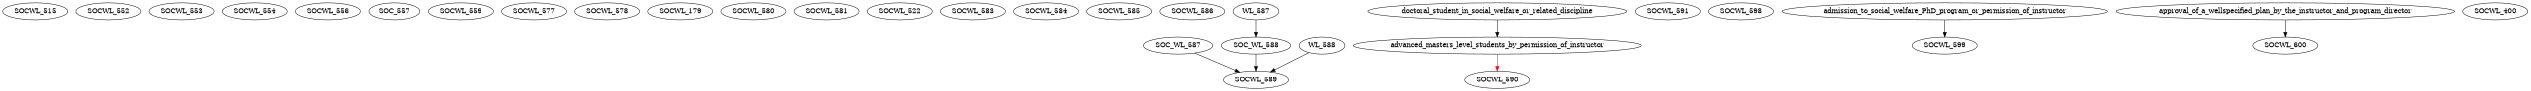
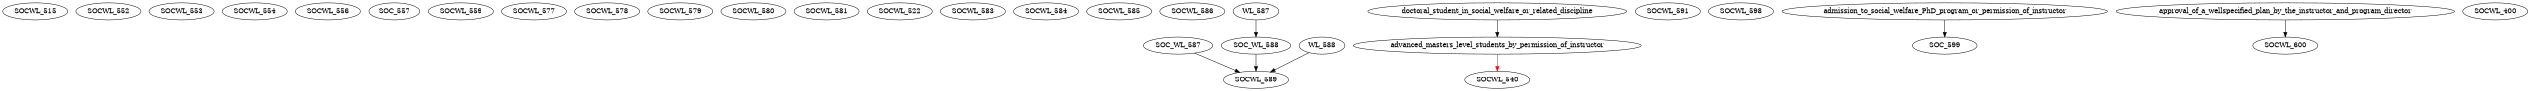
(680, 11) -> (680, 11)
(1945, 46) -> (1945, 46)
(1497, 80) -> (1497, 80)
